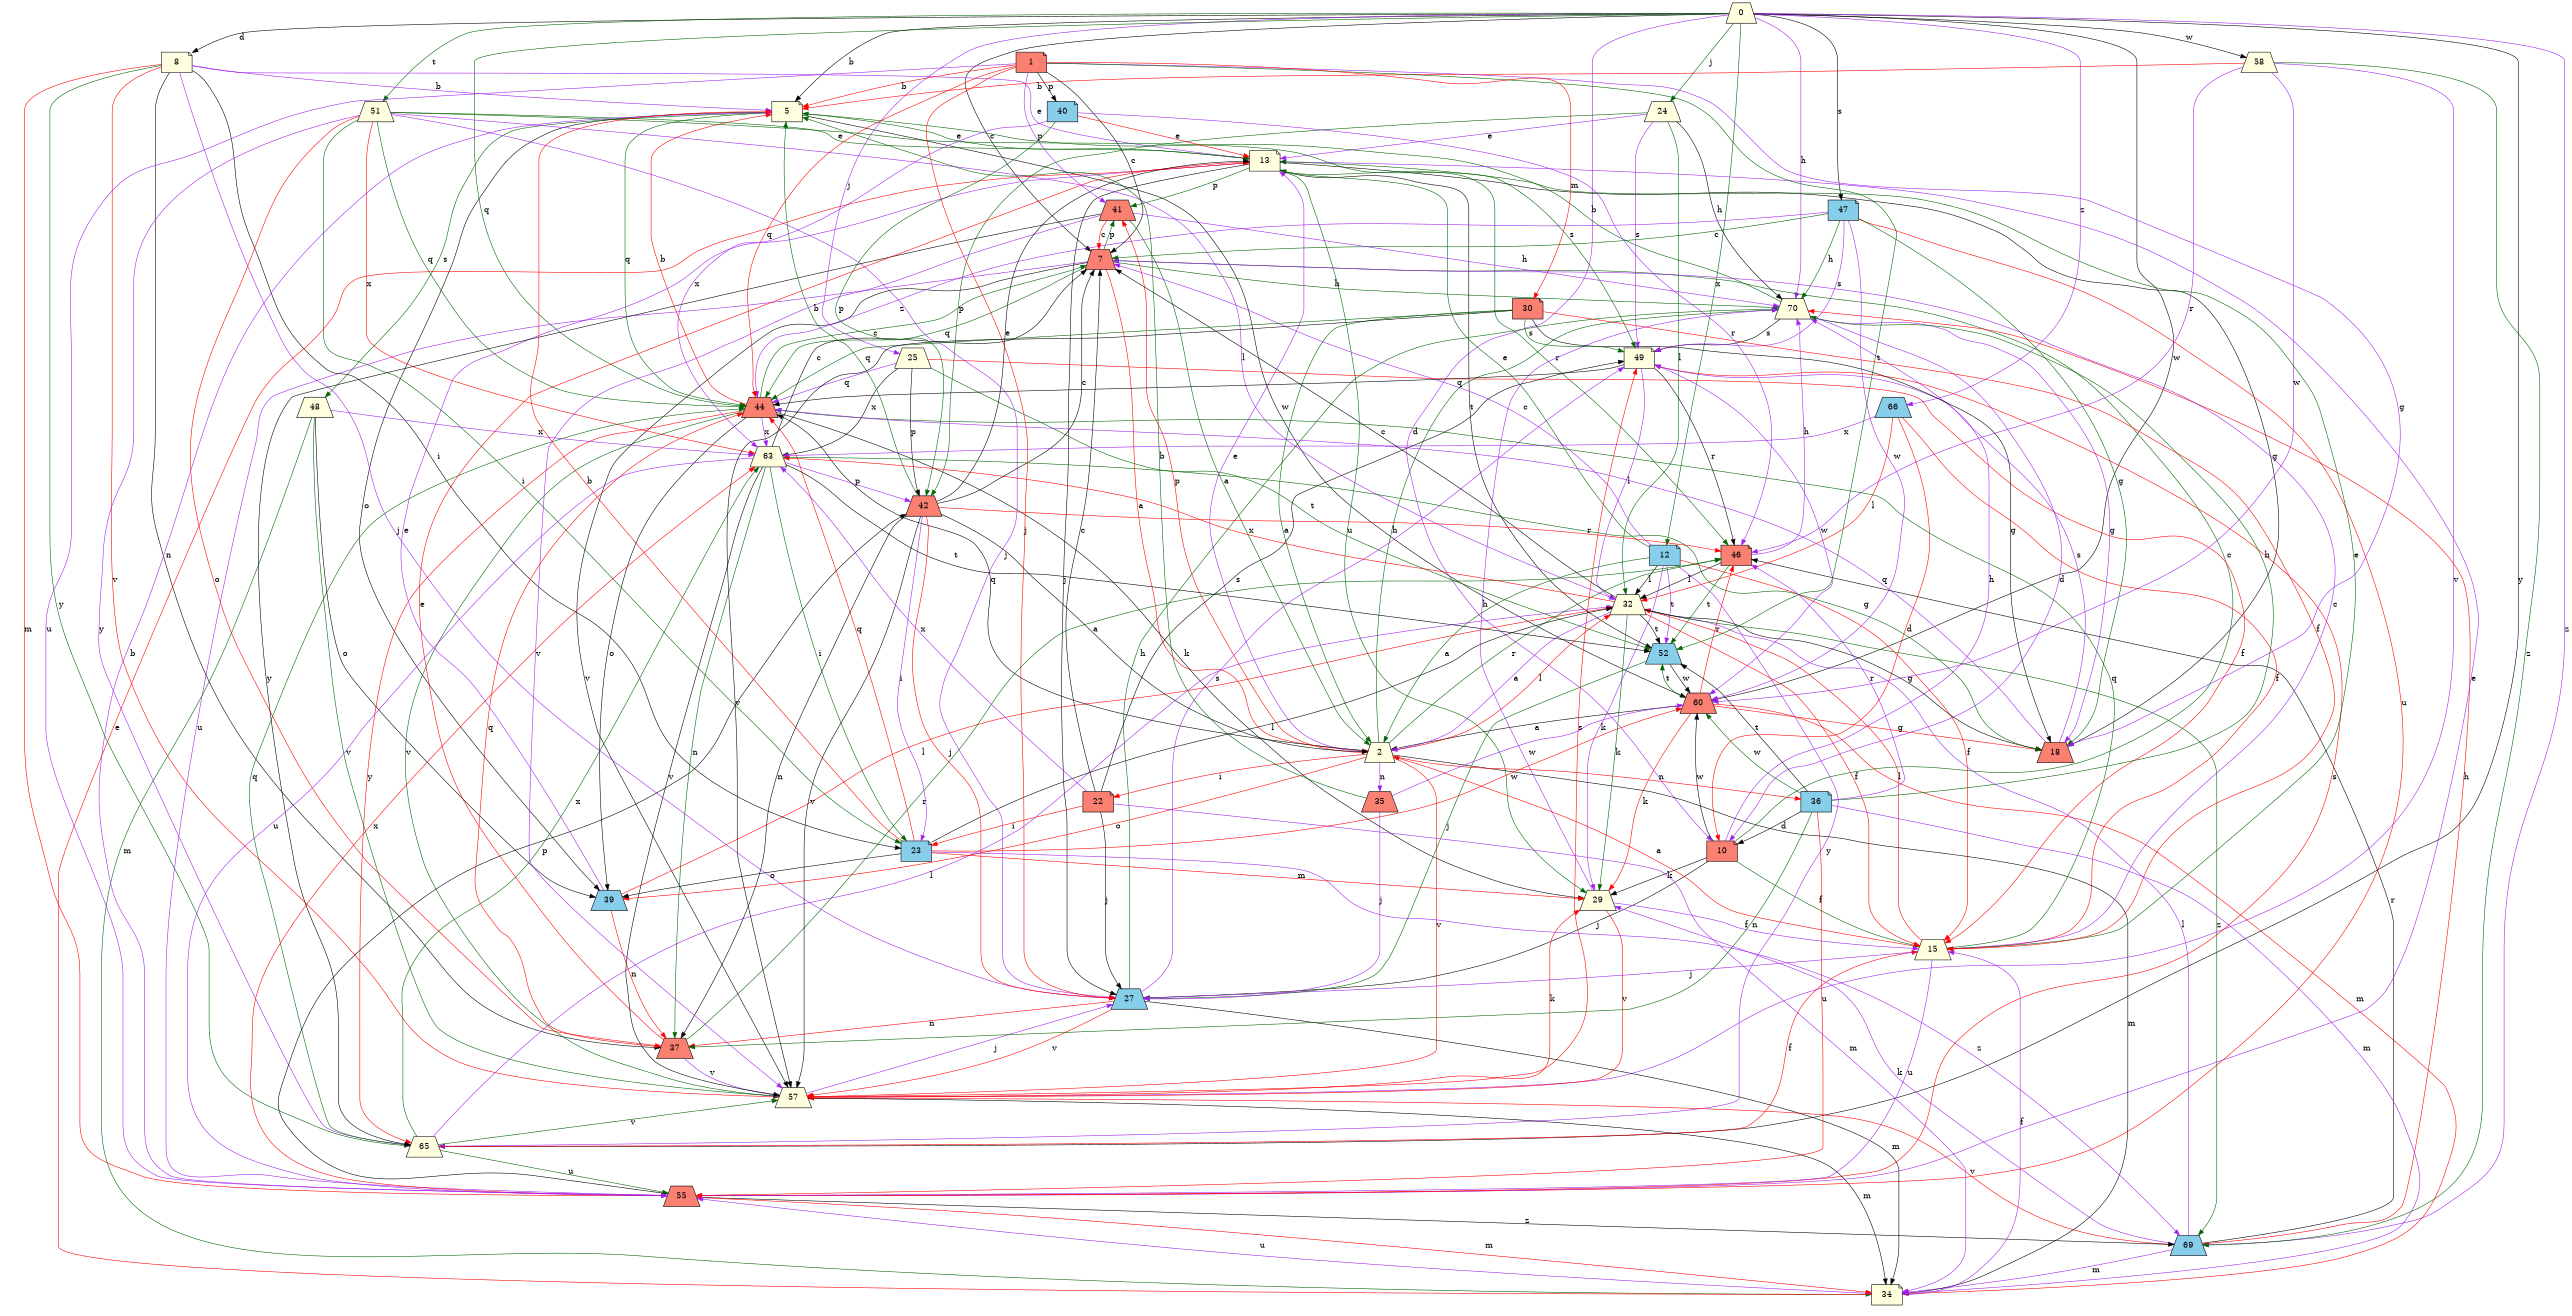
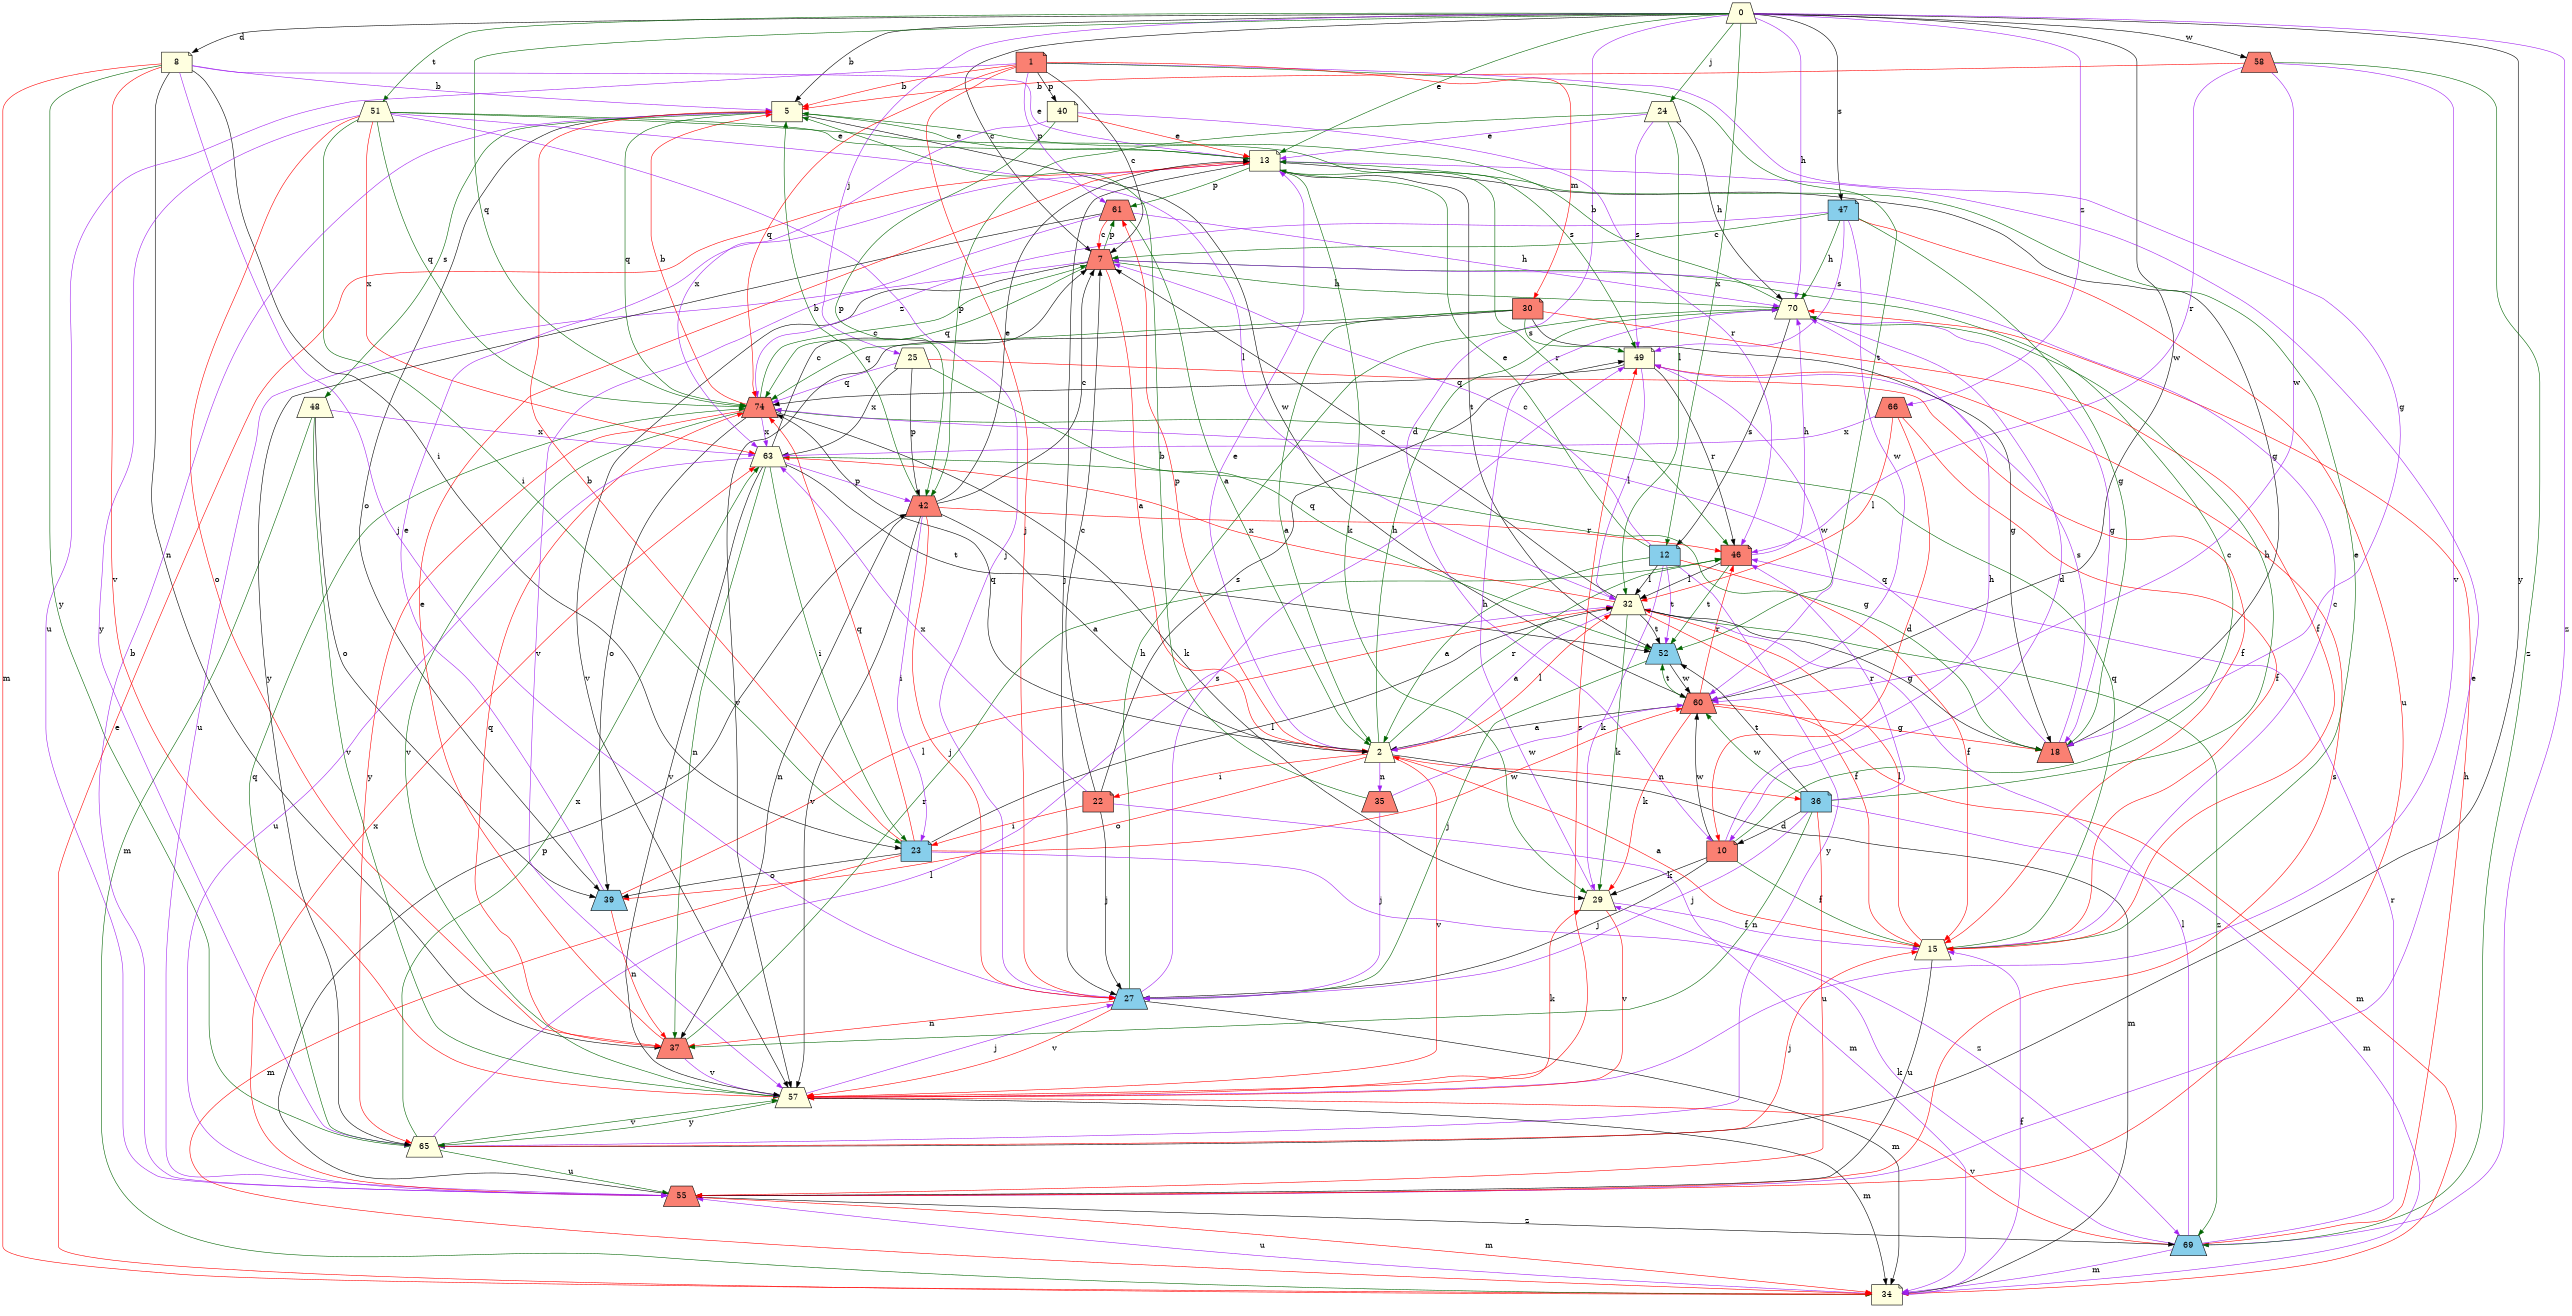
none -> (1500, 59)
(2259, 62) -> (2259, 62)
(1062, 112) -> (1062, 112)
(1117, 210) -> (1117, 210)
(1748, 340) -> (1745, 435)
(760, 407) -> (760, 407)
(1893, 407) -> (1893, 407)
(1313, 506) -> (1313, 506)
(1350, 531) -> (1350, 531)
(2346, 795) -> (2346, 795)
(42, 849) -> (278, 1278)
(1255, 876) -> (626, 1234)
(1534, 981) -> (1499, 971)
(1790, 1048) -> (1790, 1048)
none -> (612, 1130)
(1390, 1190) -> (1390, 1190)
